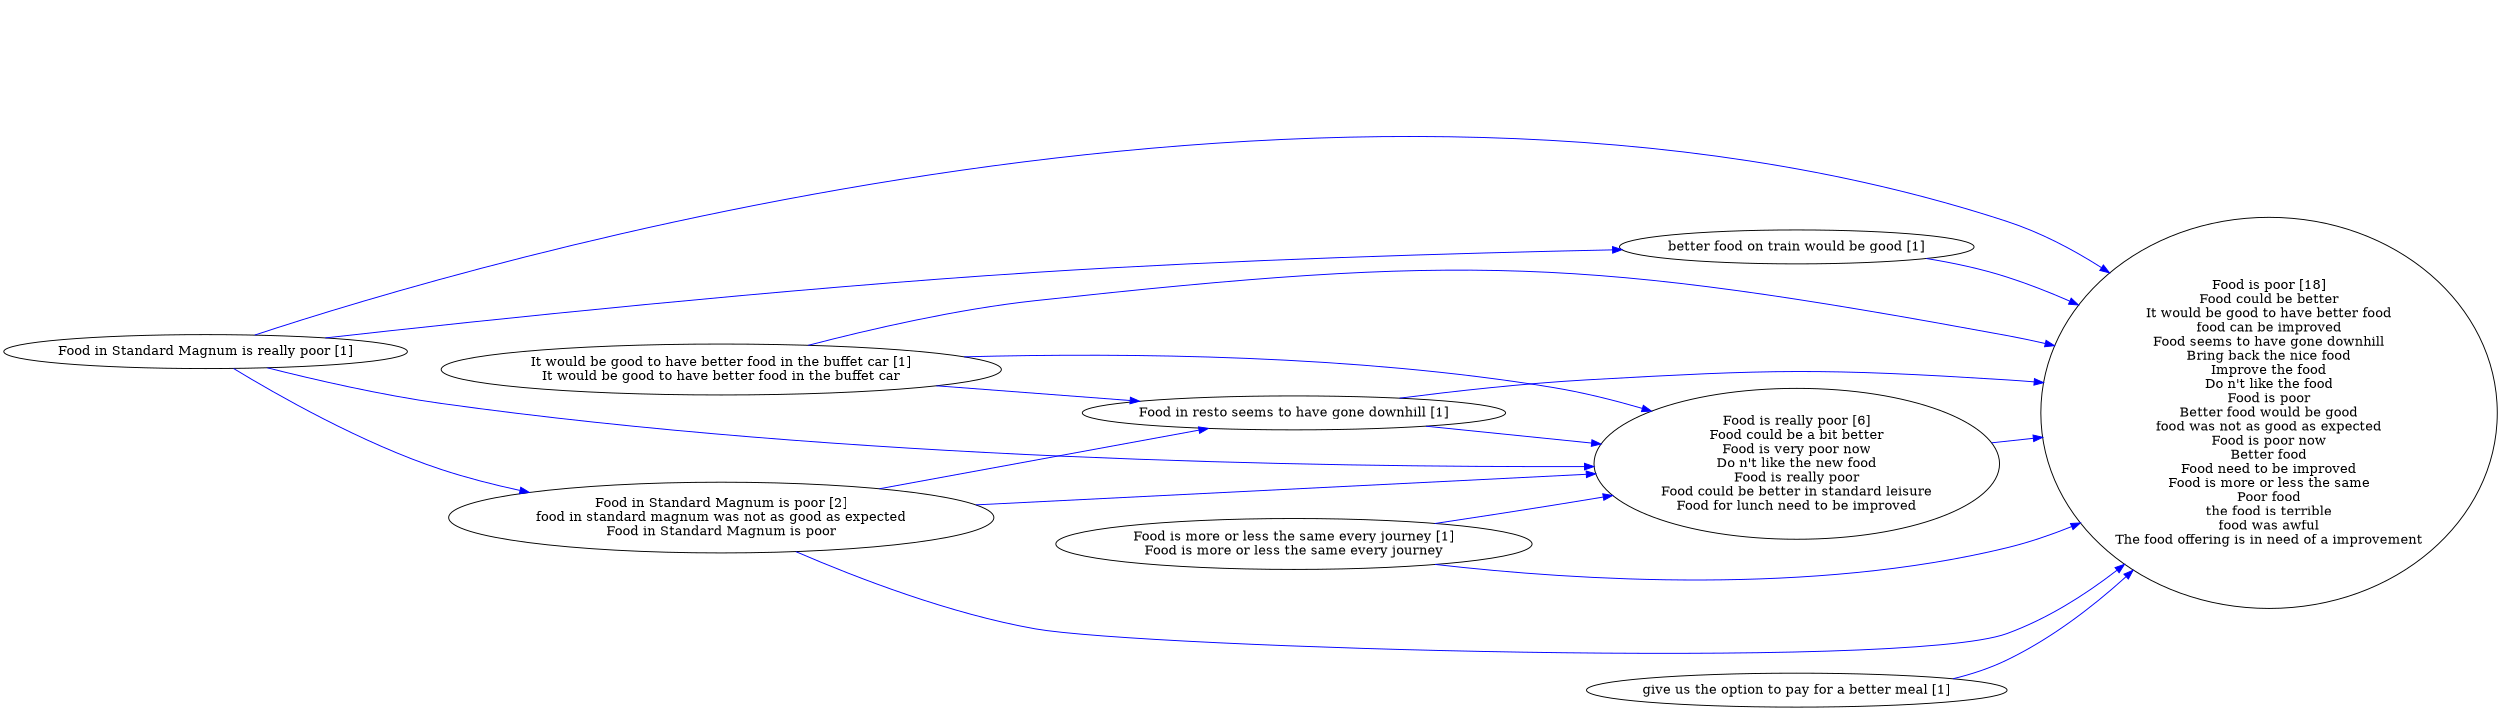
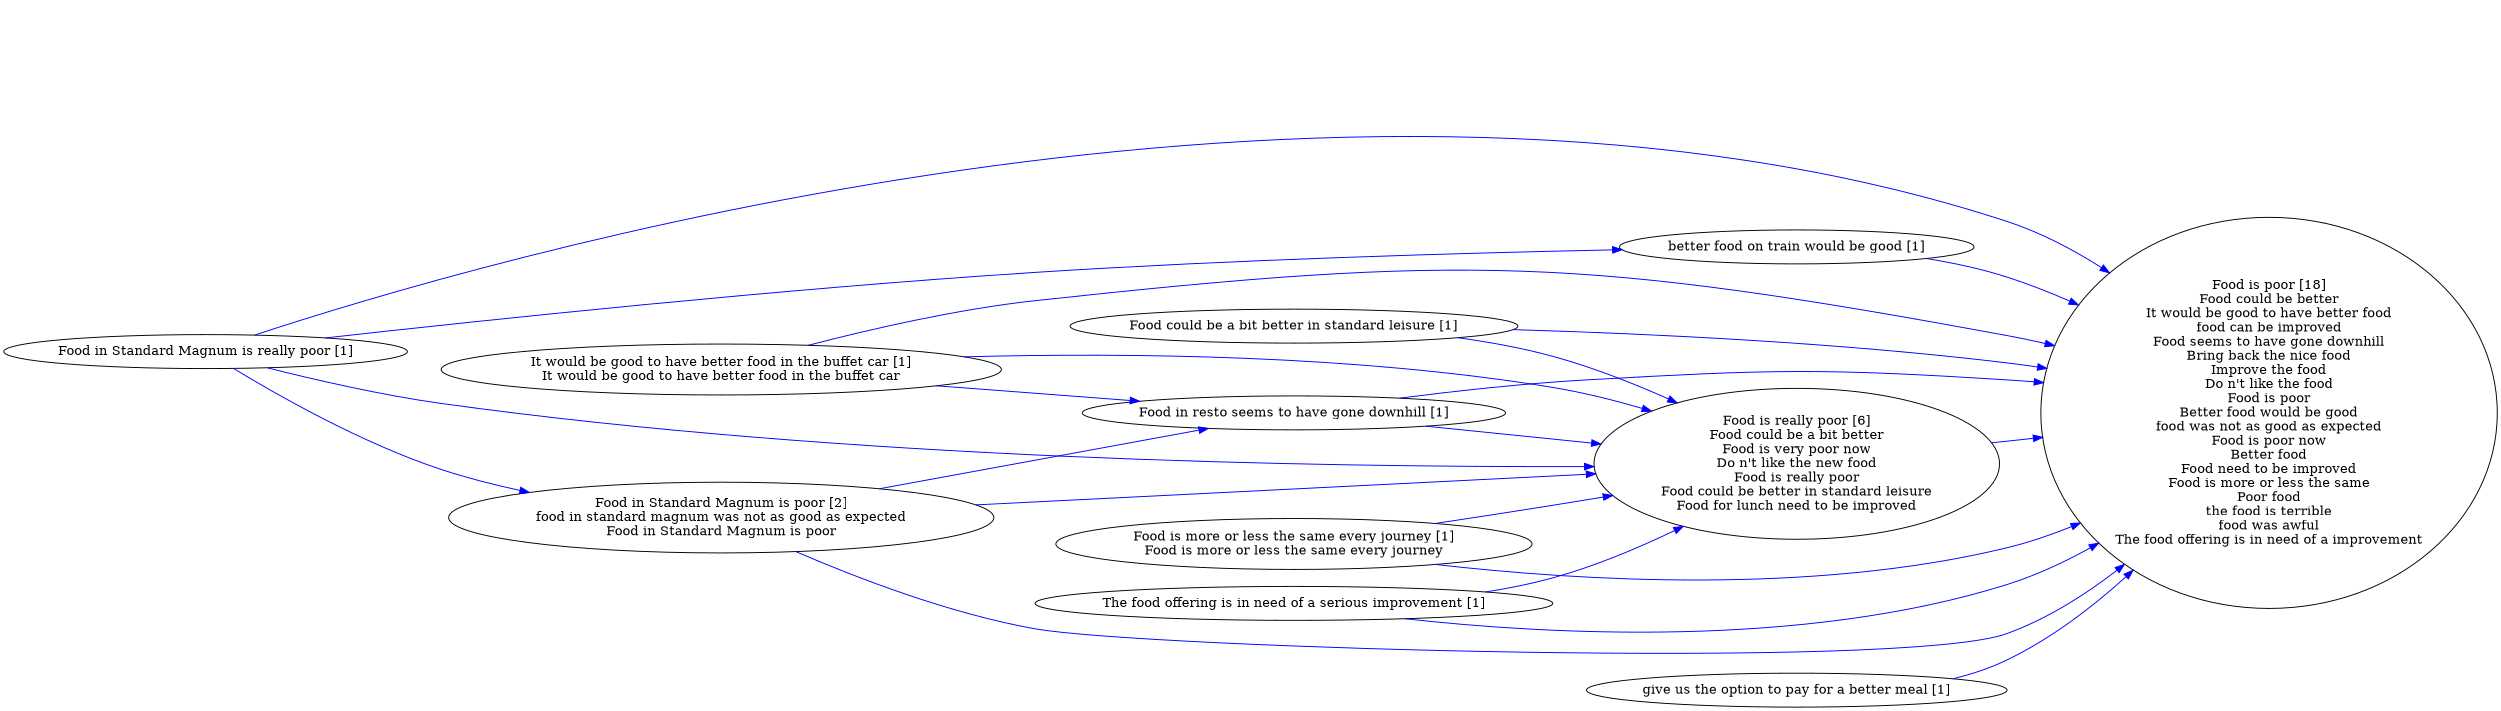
none -> (1294, 326)
none -> (1294, 603)
